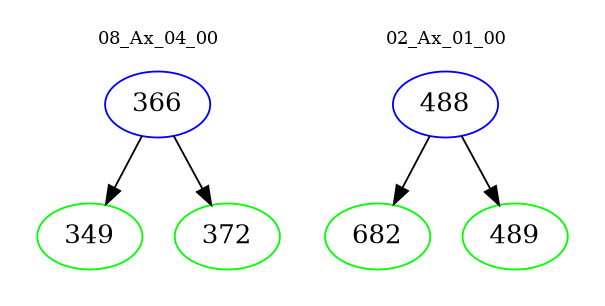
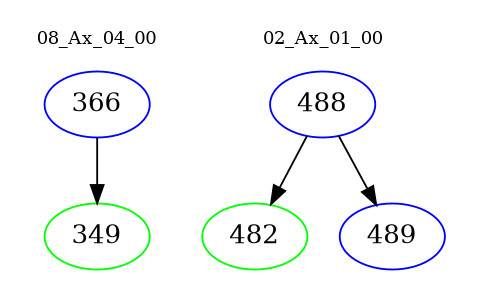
(227, 236) -> none
(378, 236) -> (255, 236)
(515, 236) -> (392, 236)
